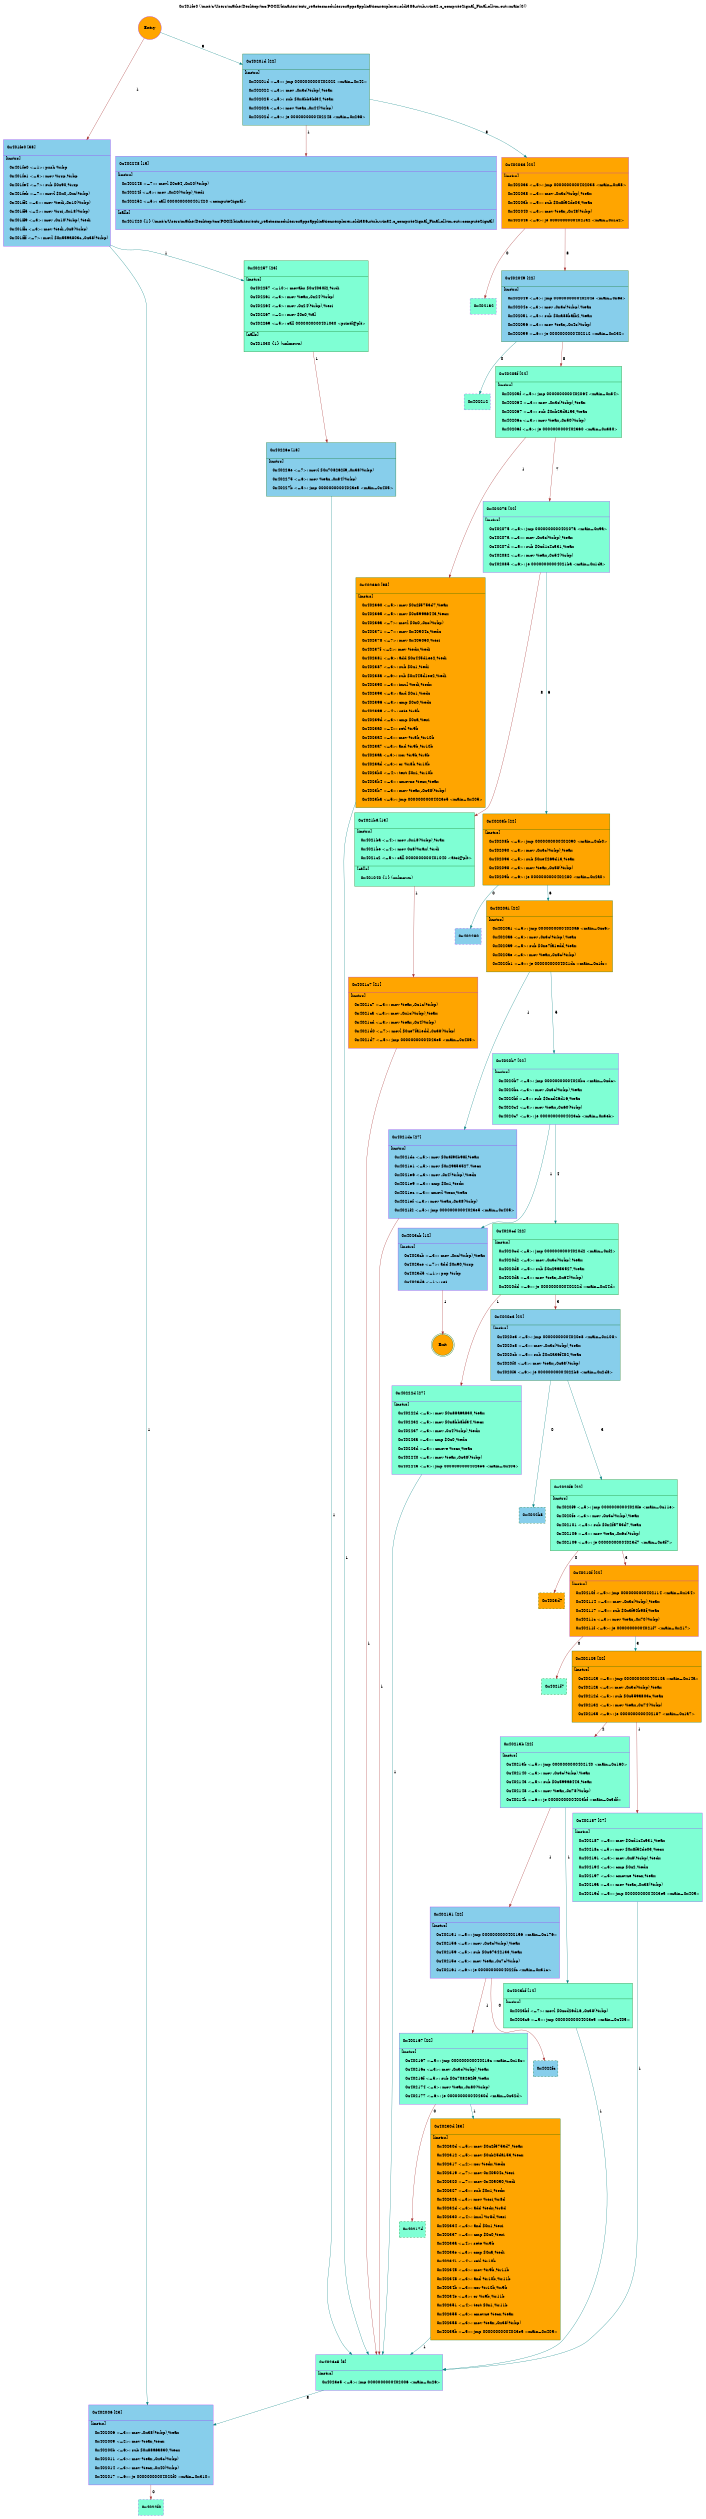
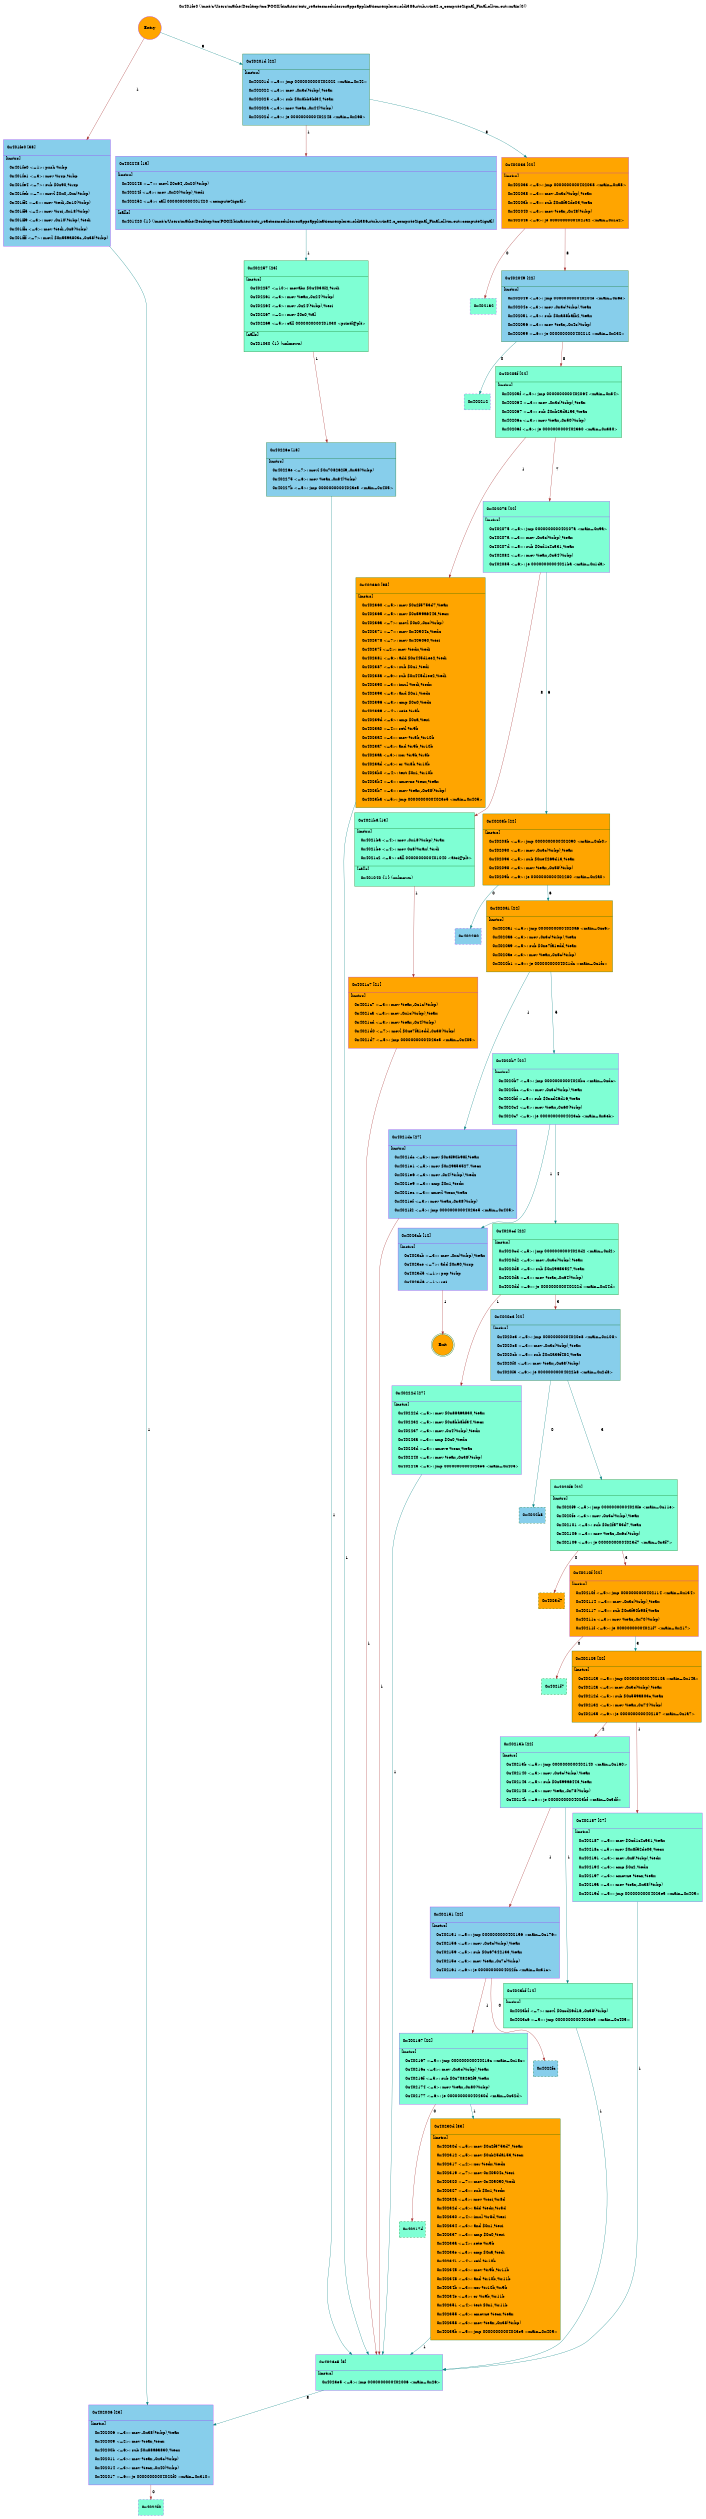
(177, 258) -> (306, 244)
